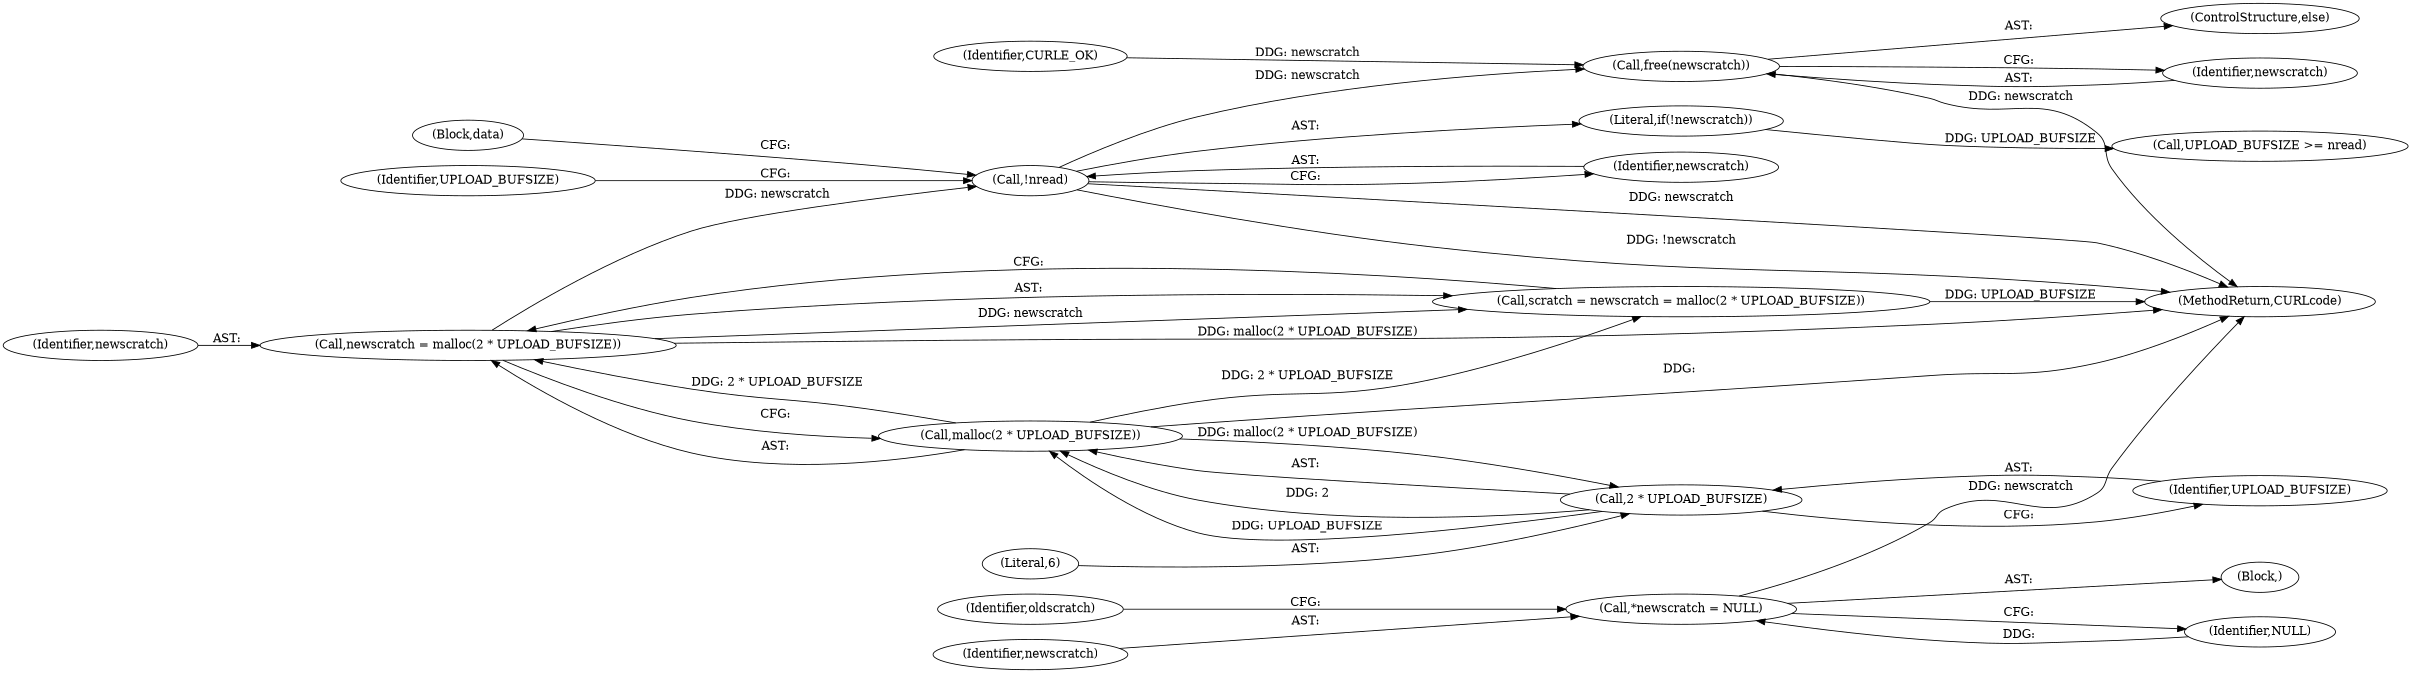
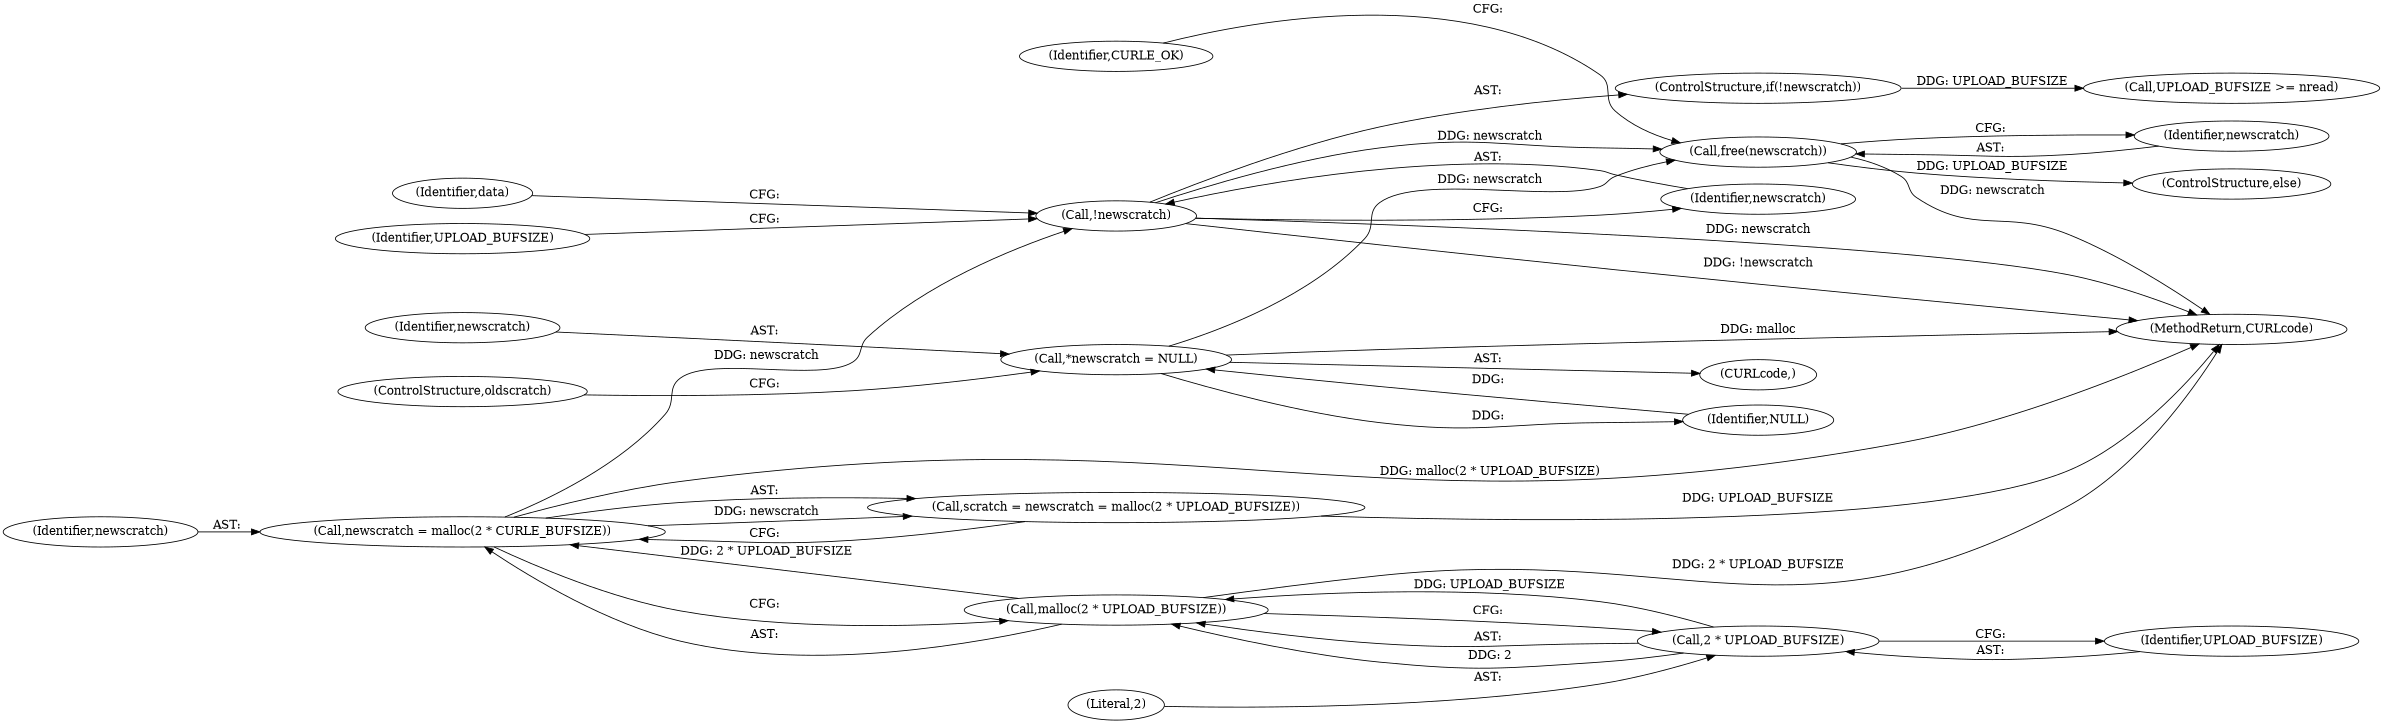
(2021, 26) -> (1992, 167)
(1307, 53) -> (1490, 10)
(1681, 121) -> (1758, 88)
(468, 135) -> (463, 193)
(1030, 181) -> (1116, 216)
none -> (1393, 197)
(468, 345) -> (463, 532)
(1681, 369) -> (1758, 565)
(1365, 390) -> none
(1307, 433) -> (1490, 611)
(2021, 487) -> (1758, 330)
(1030, 564) -> (1116, 705)
(2260, 577) -> (1758, 375)
(1030, 609) -> (463, 392)
(2021, 613) -> (1490, 416)
